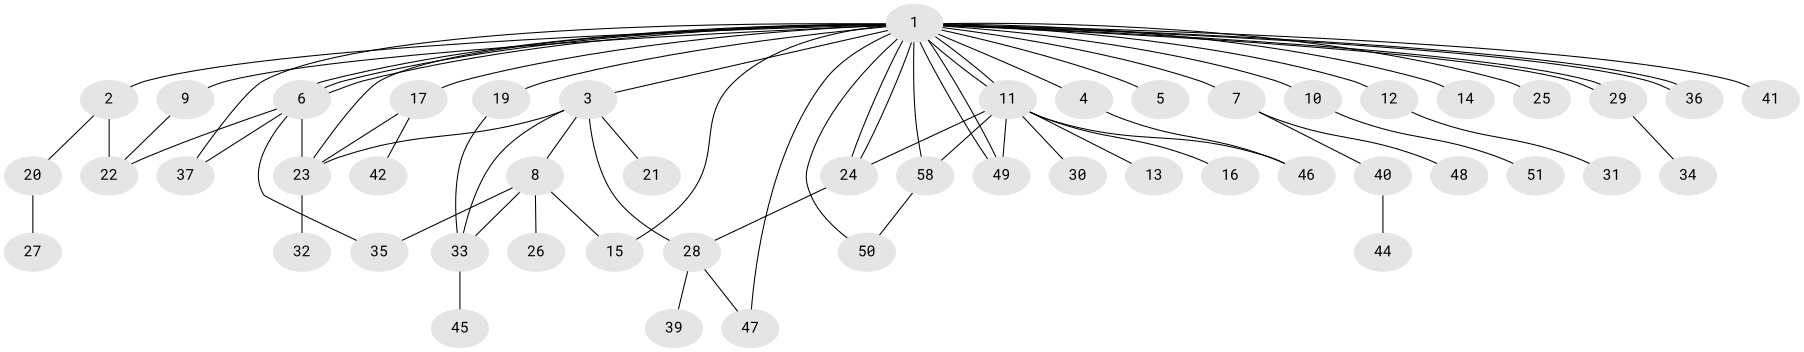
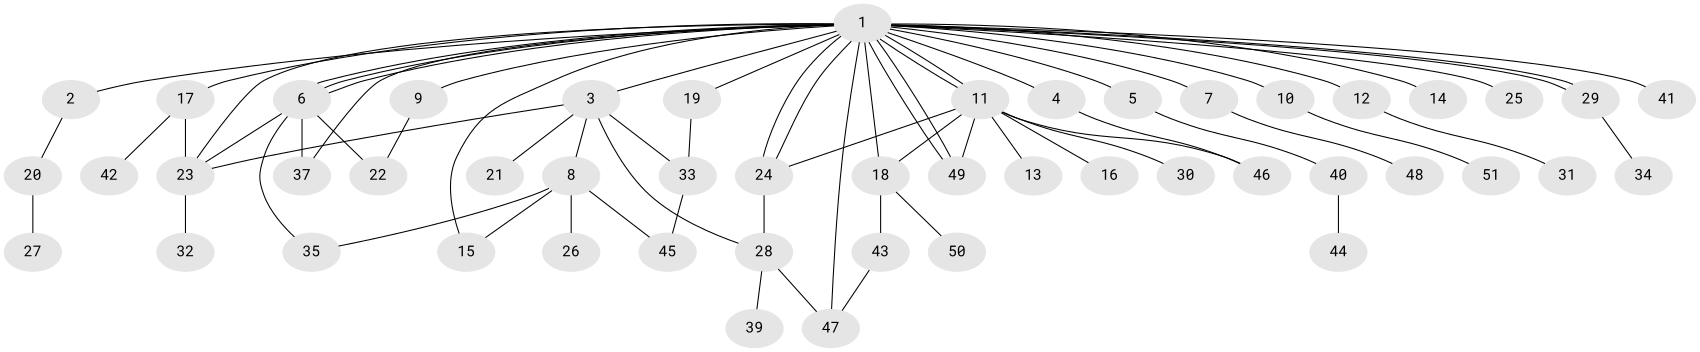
(1694, 100) -> none
(821, 133) -> none
(109, 138) -> none
(1310, 138) -> (1236, 138)
(925, 176) -> (881, 176)
(498, 214) -> (619, 214)
none -> (881, 252)
